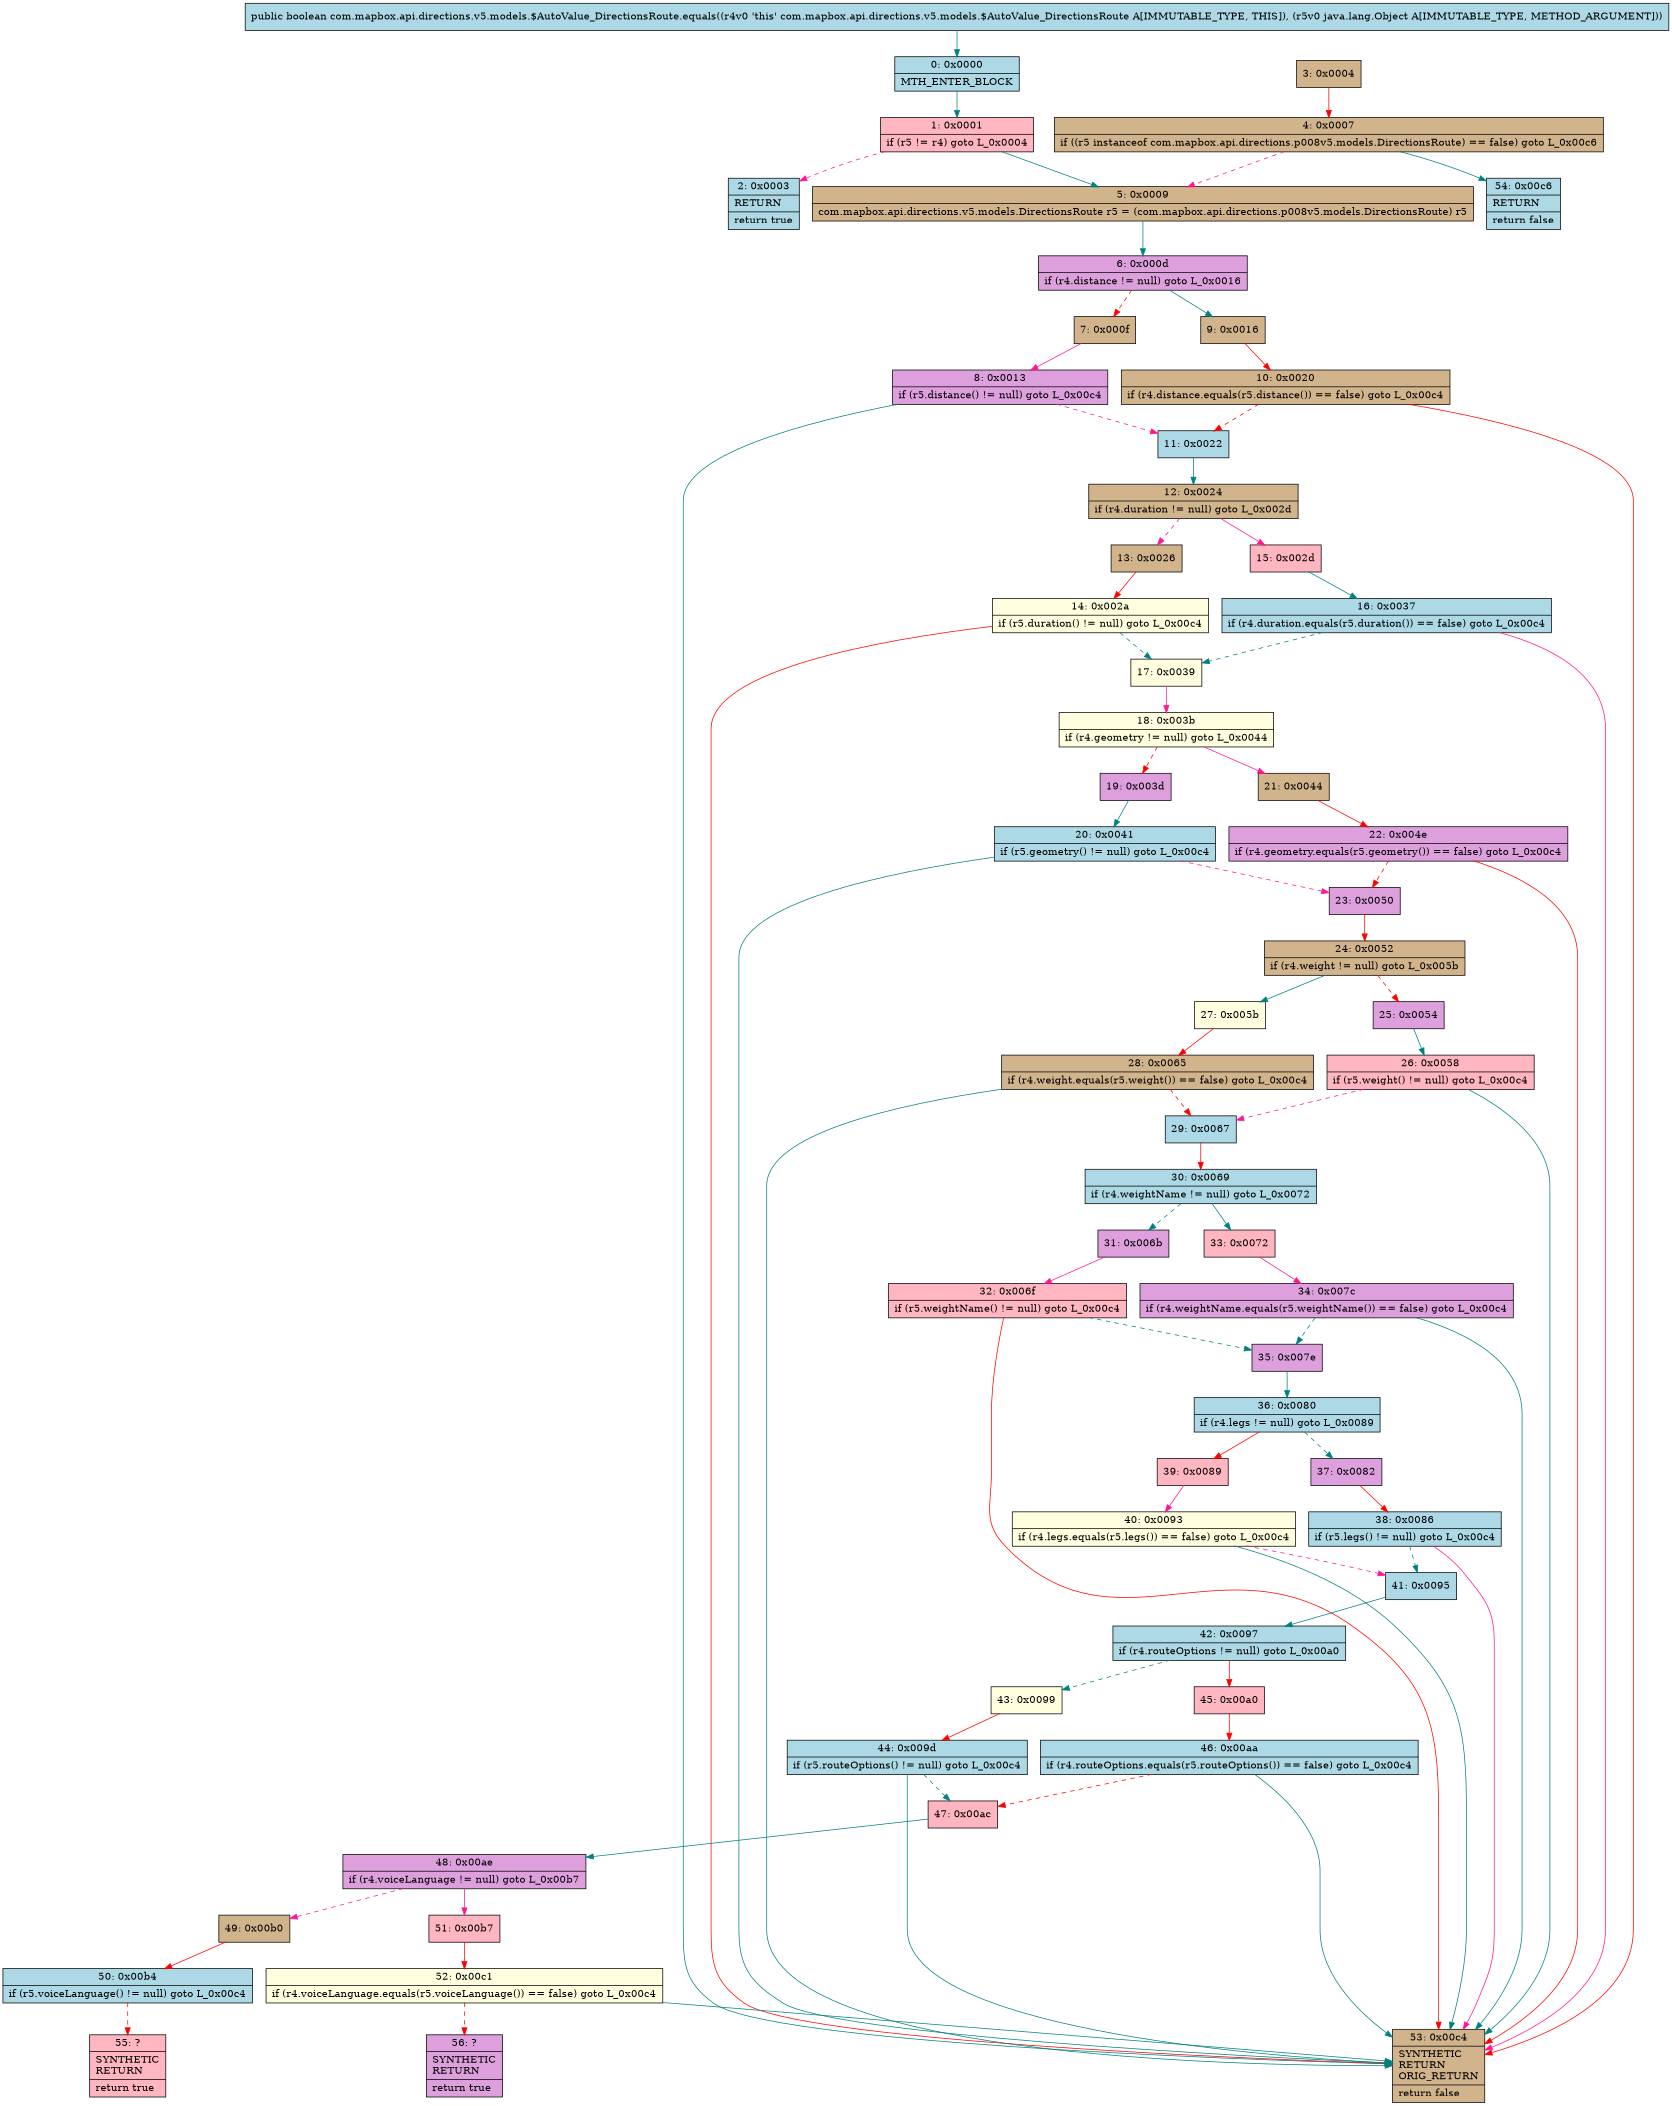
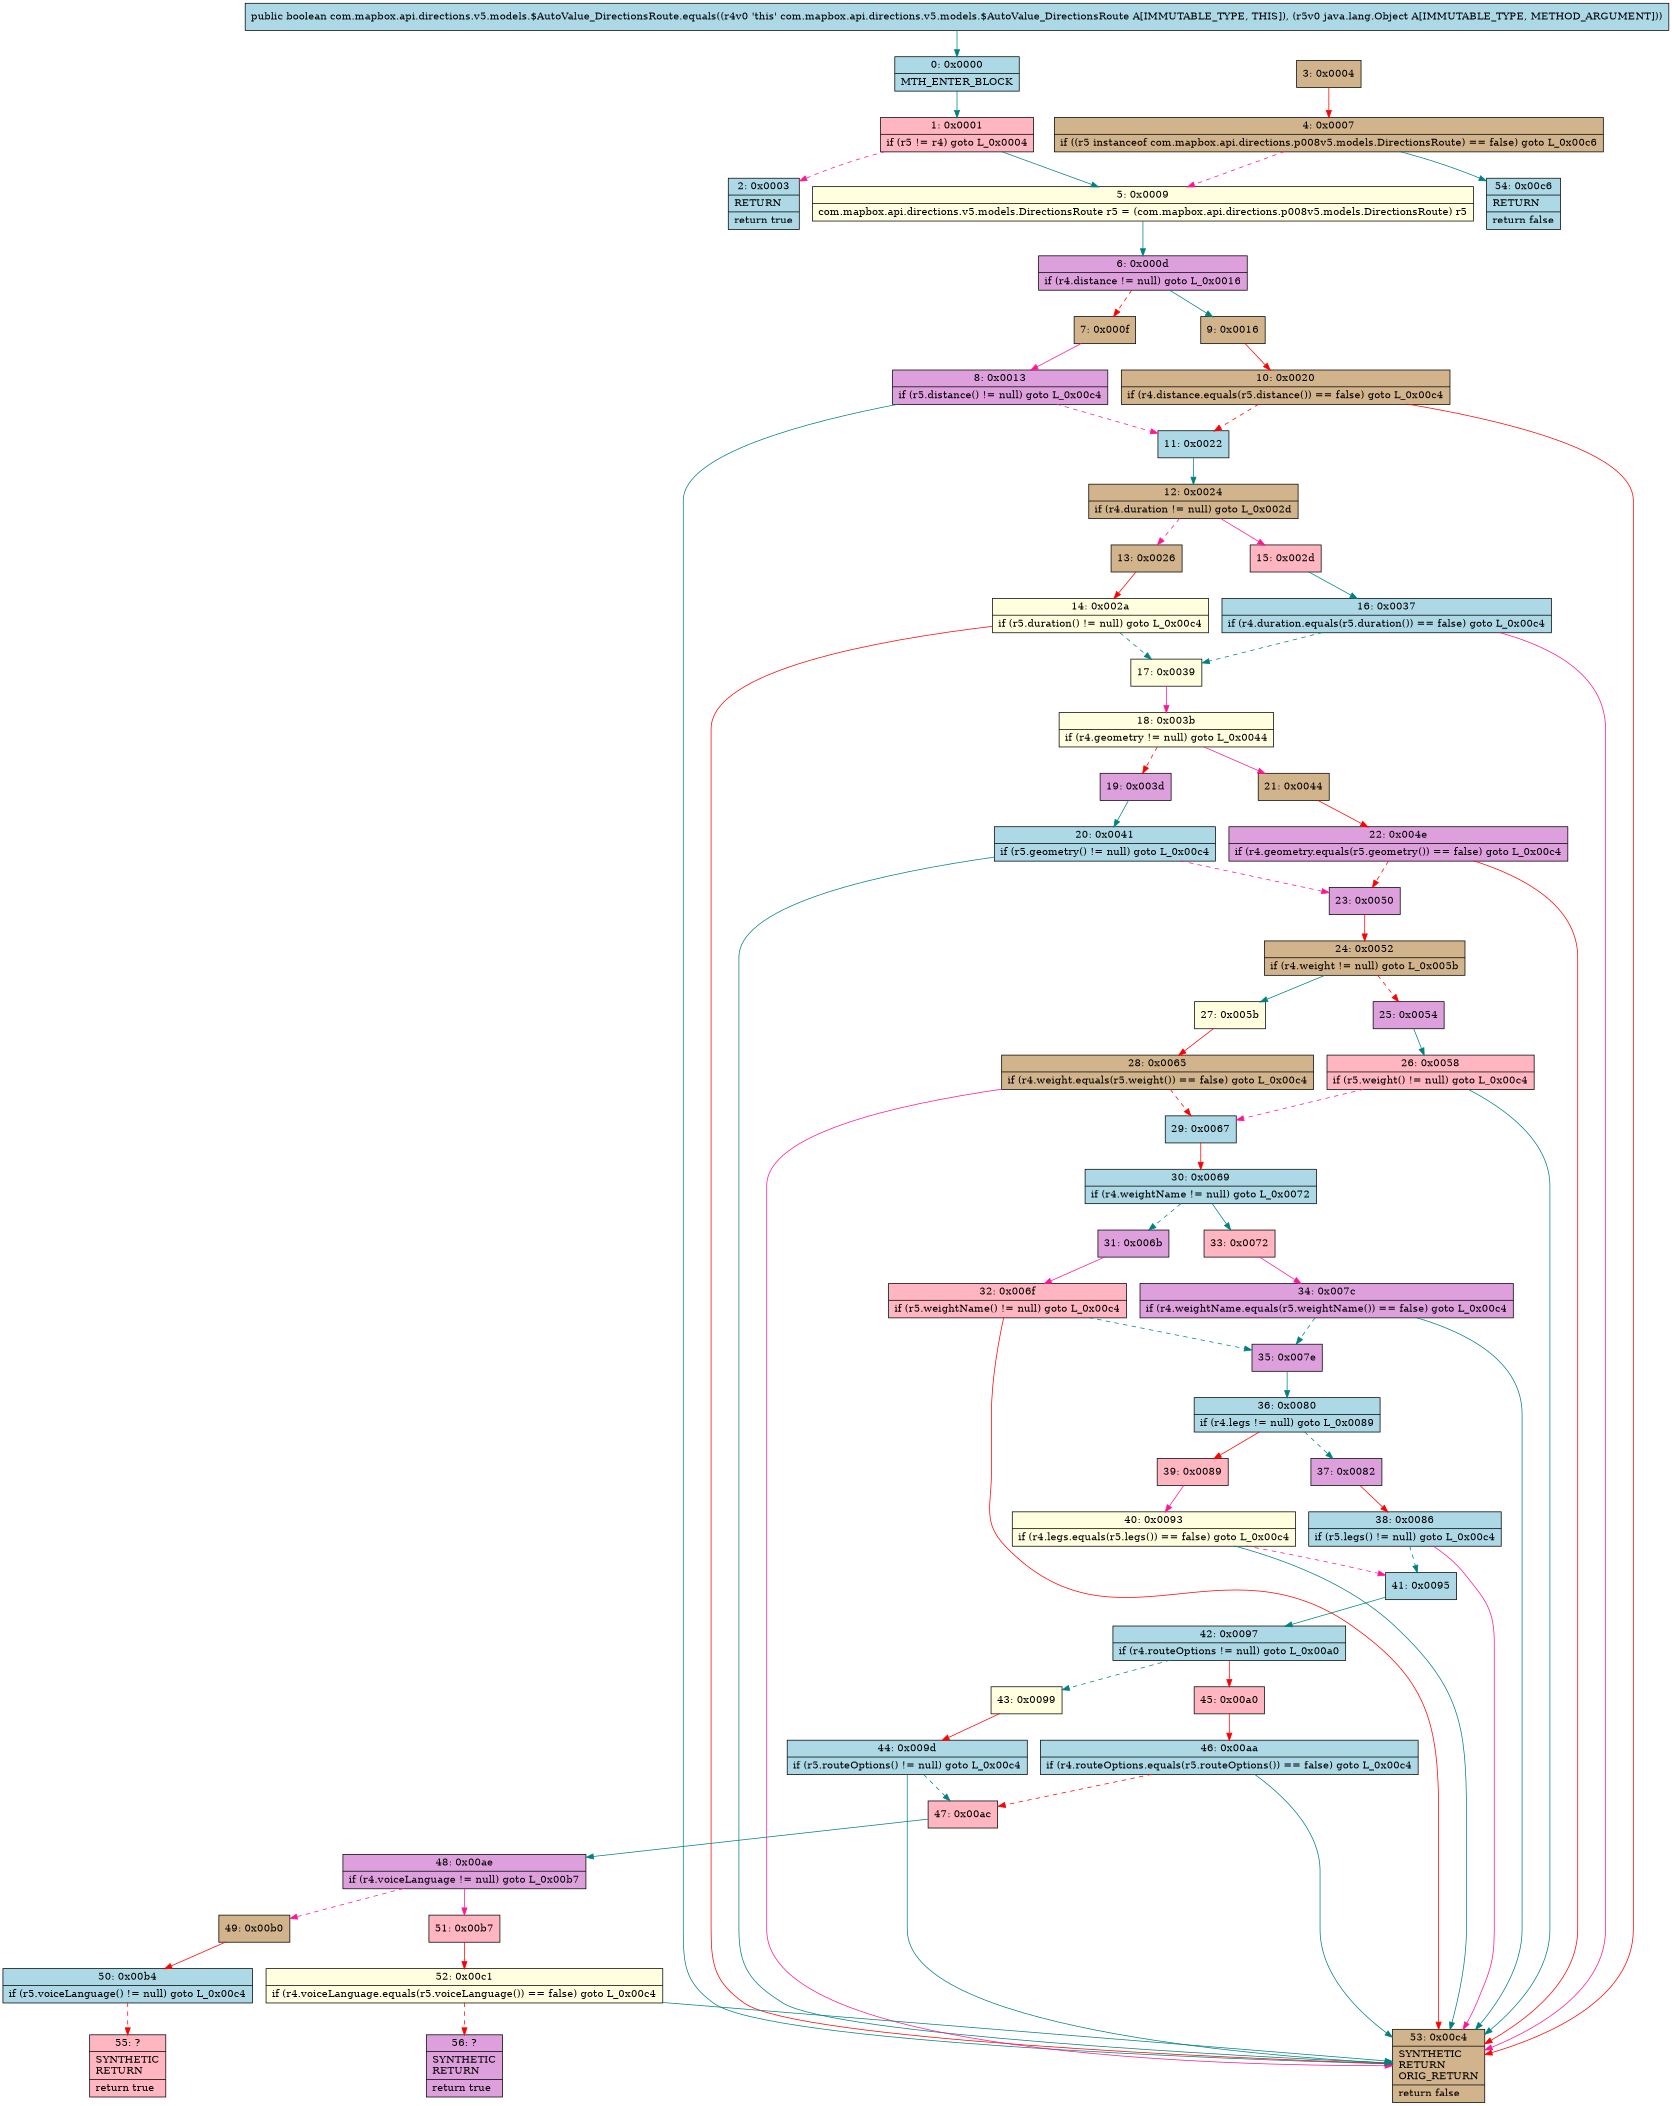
(1143, 204) -> (1143, 204)
(767, 1754) -> (767, 1754)
